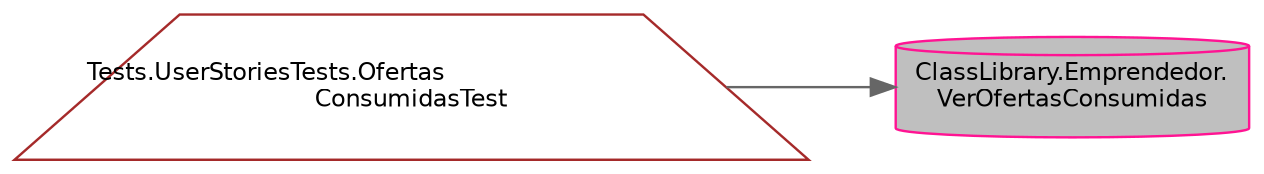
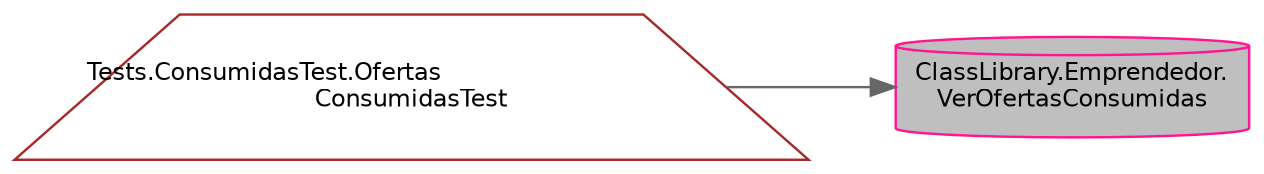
(412, 87) -> (412, 87)
